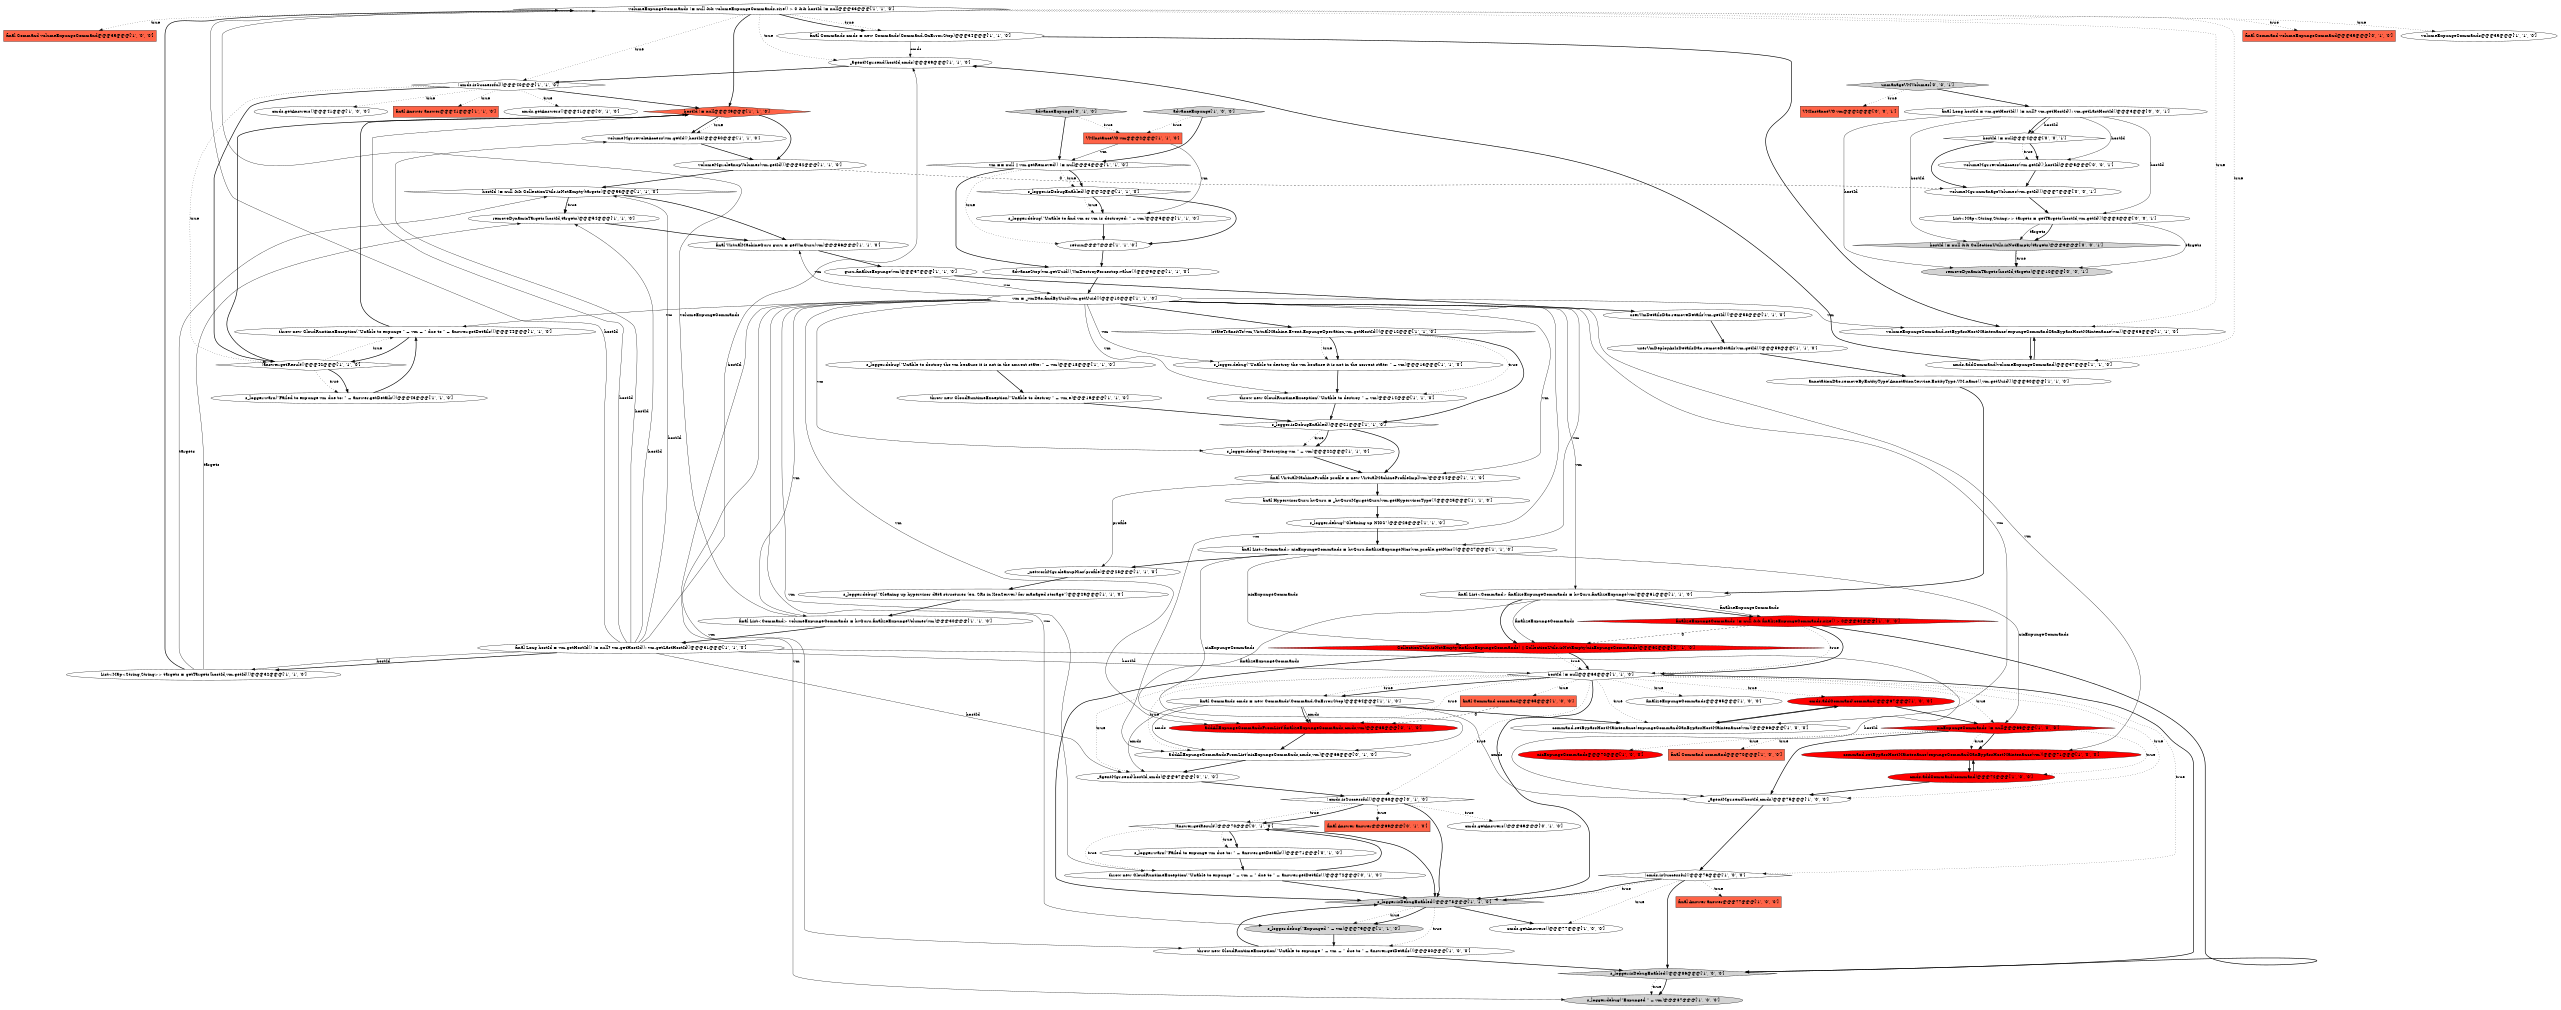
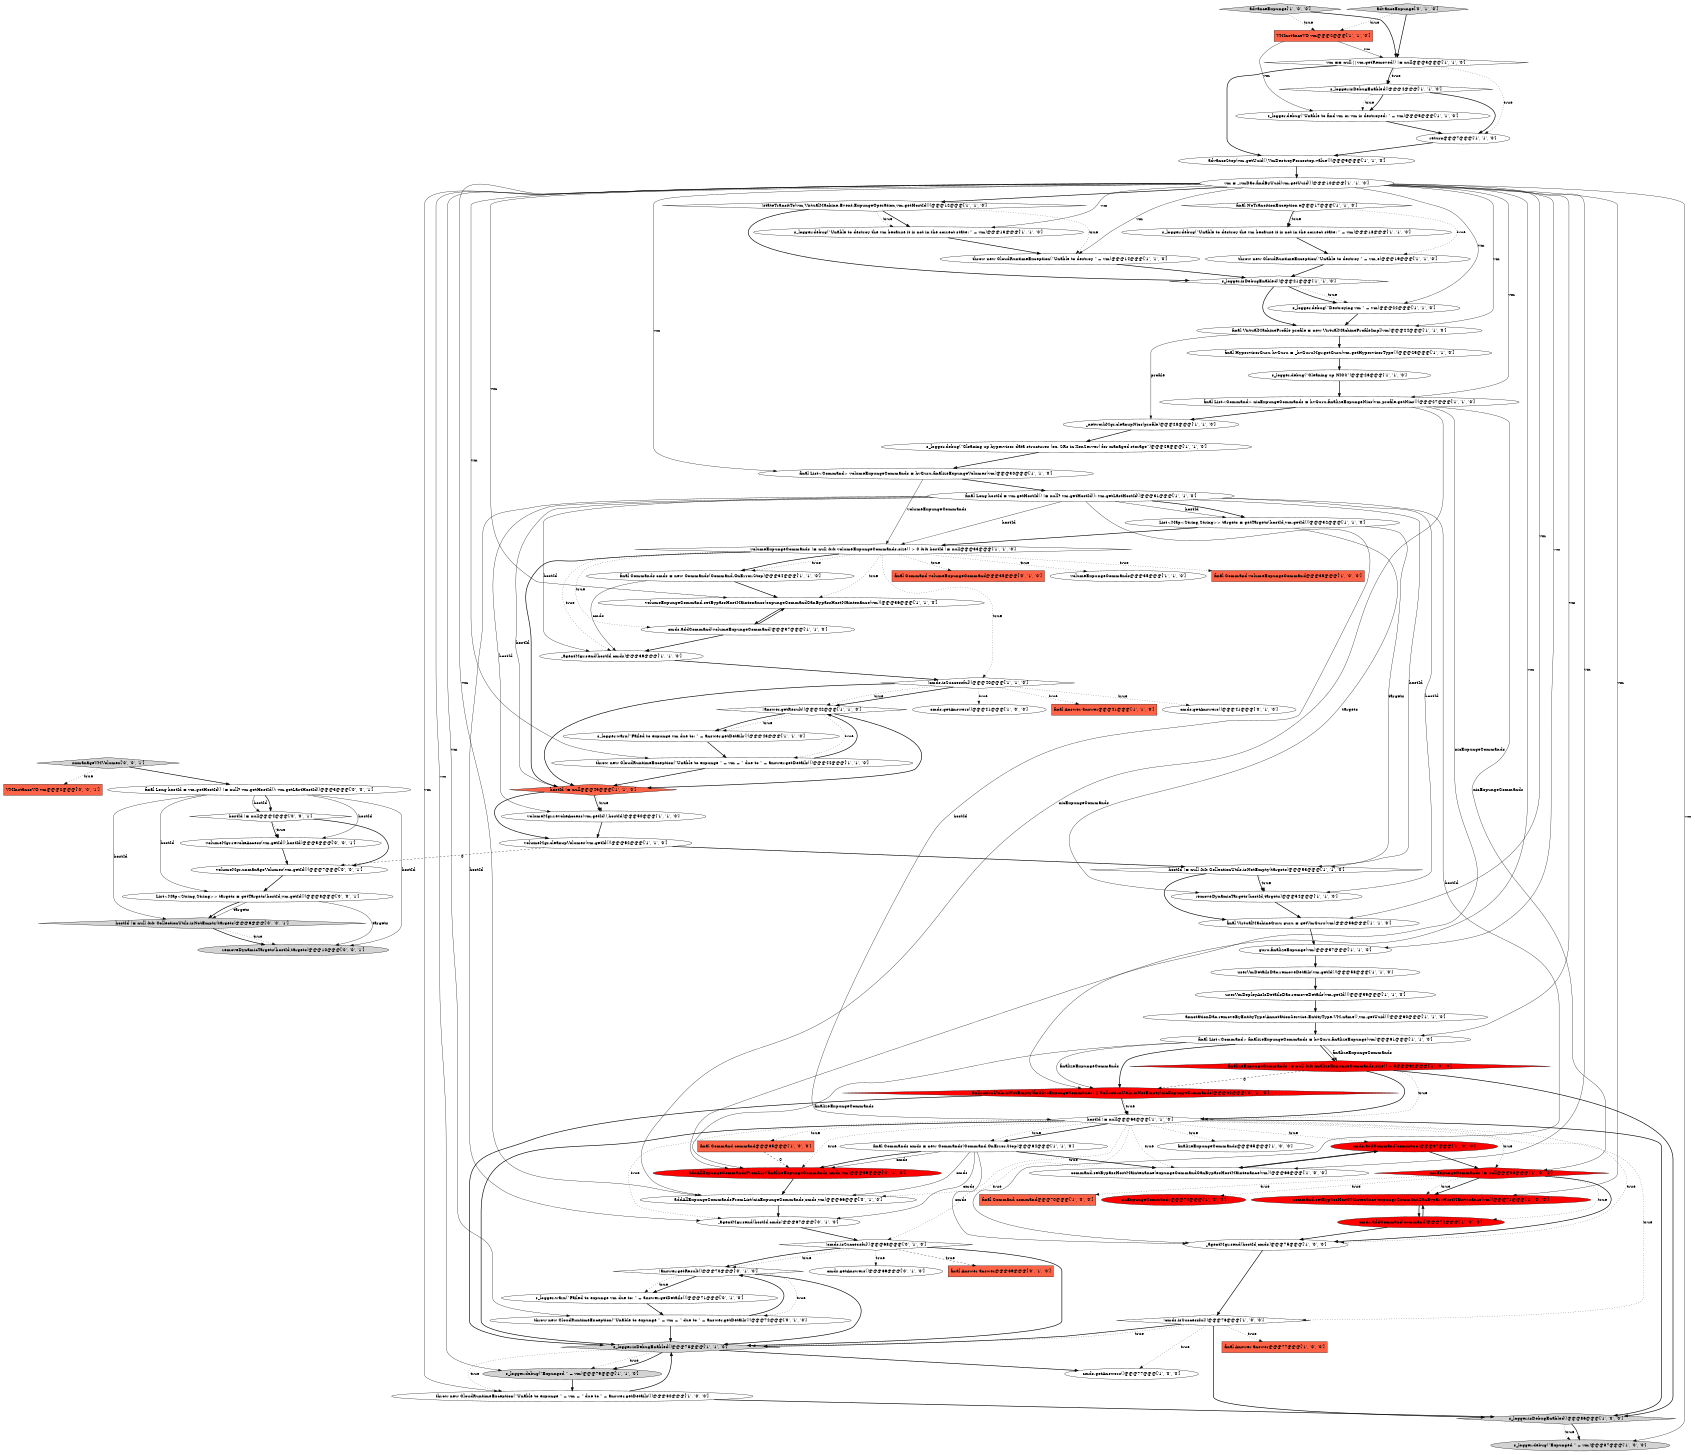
none -> (1297, 206)
(991, 285) -> (1554, 546)
